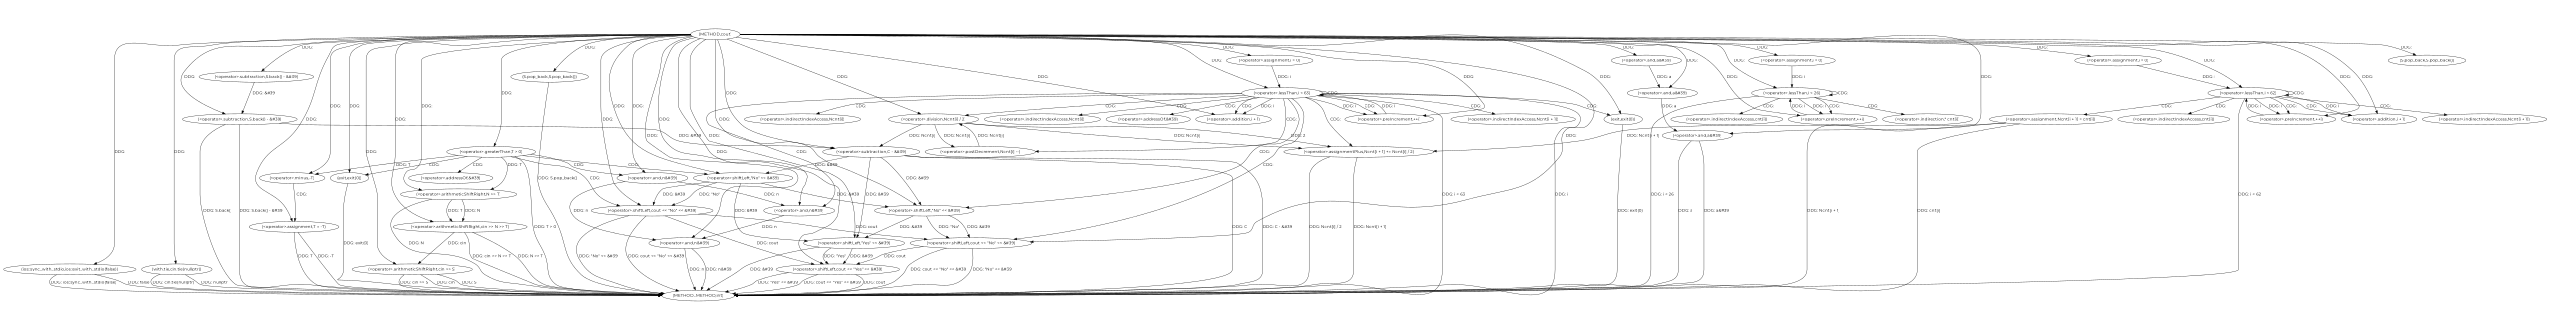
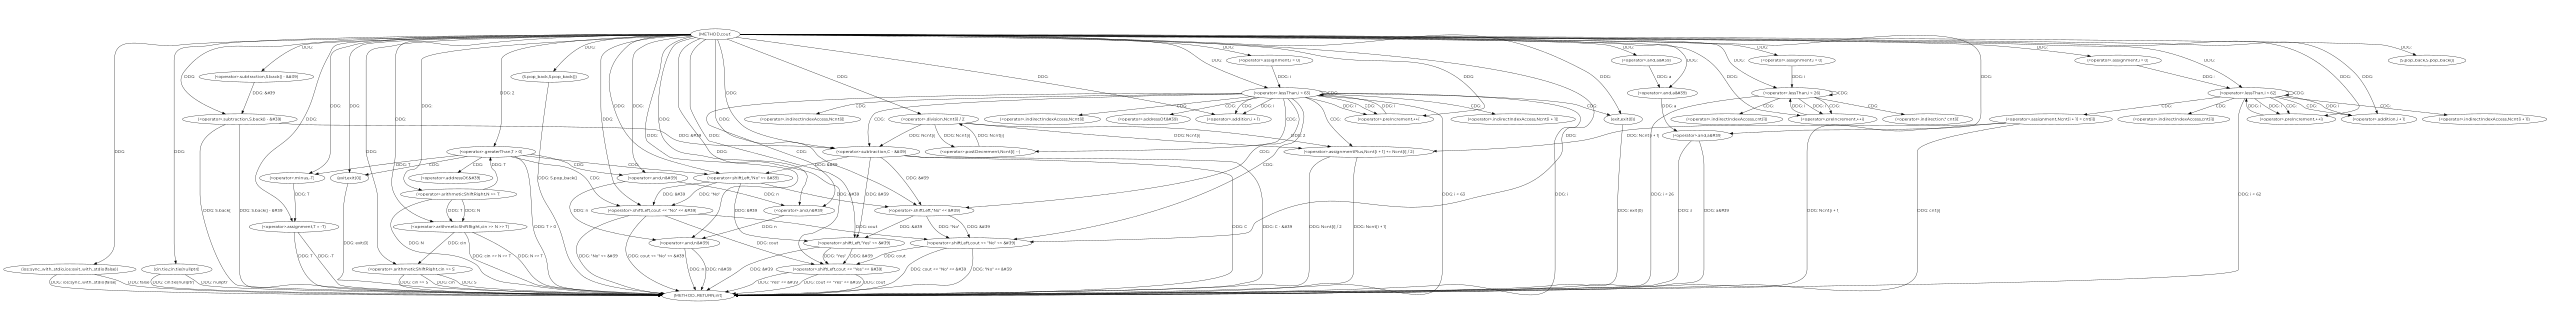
(507, 93) -> (507, 93)
(1107, 104) -> (1042, 99)
(506, 174) -> (497, 178)
(302, 194) -> (302, 194)
(177, 269) -> (177, 269)
(698, 296) -> (698, 296)
